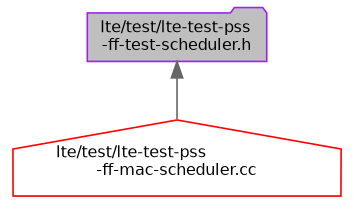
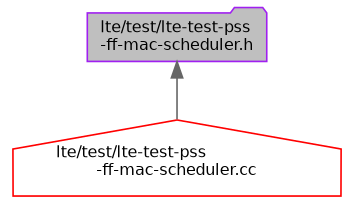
(177, 37) -> (177, 37)
